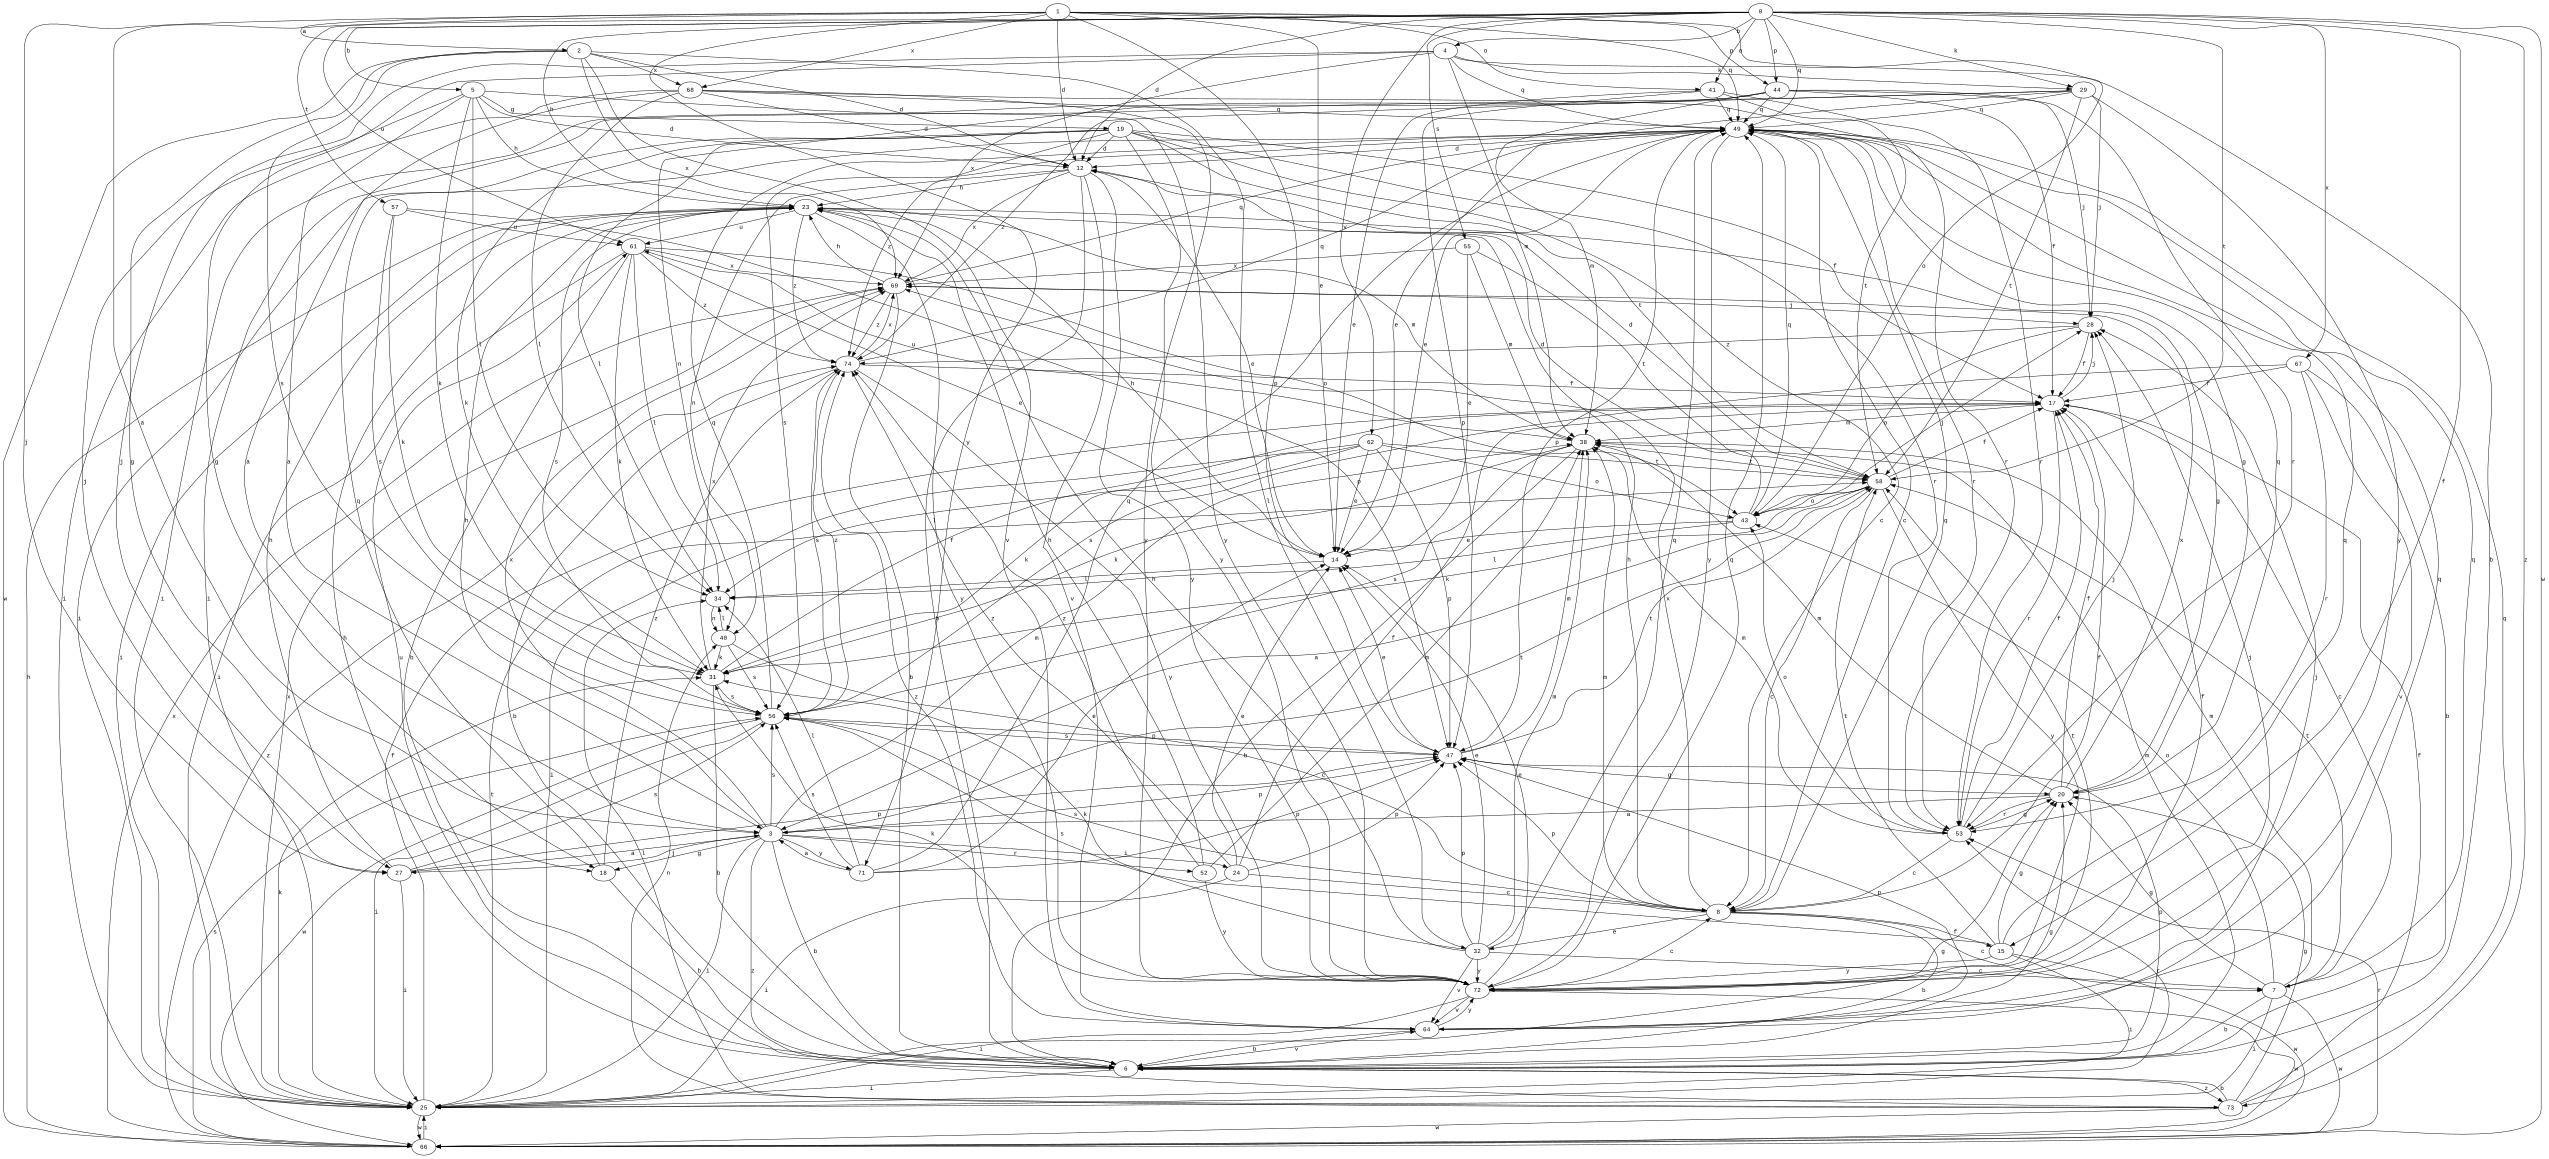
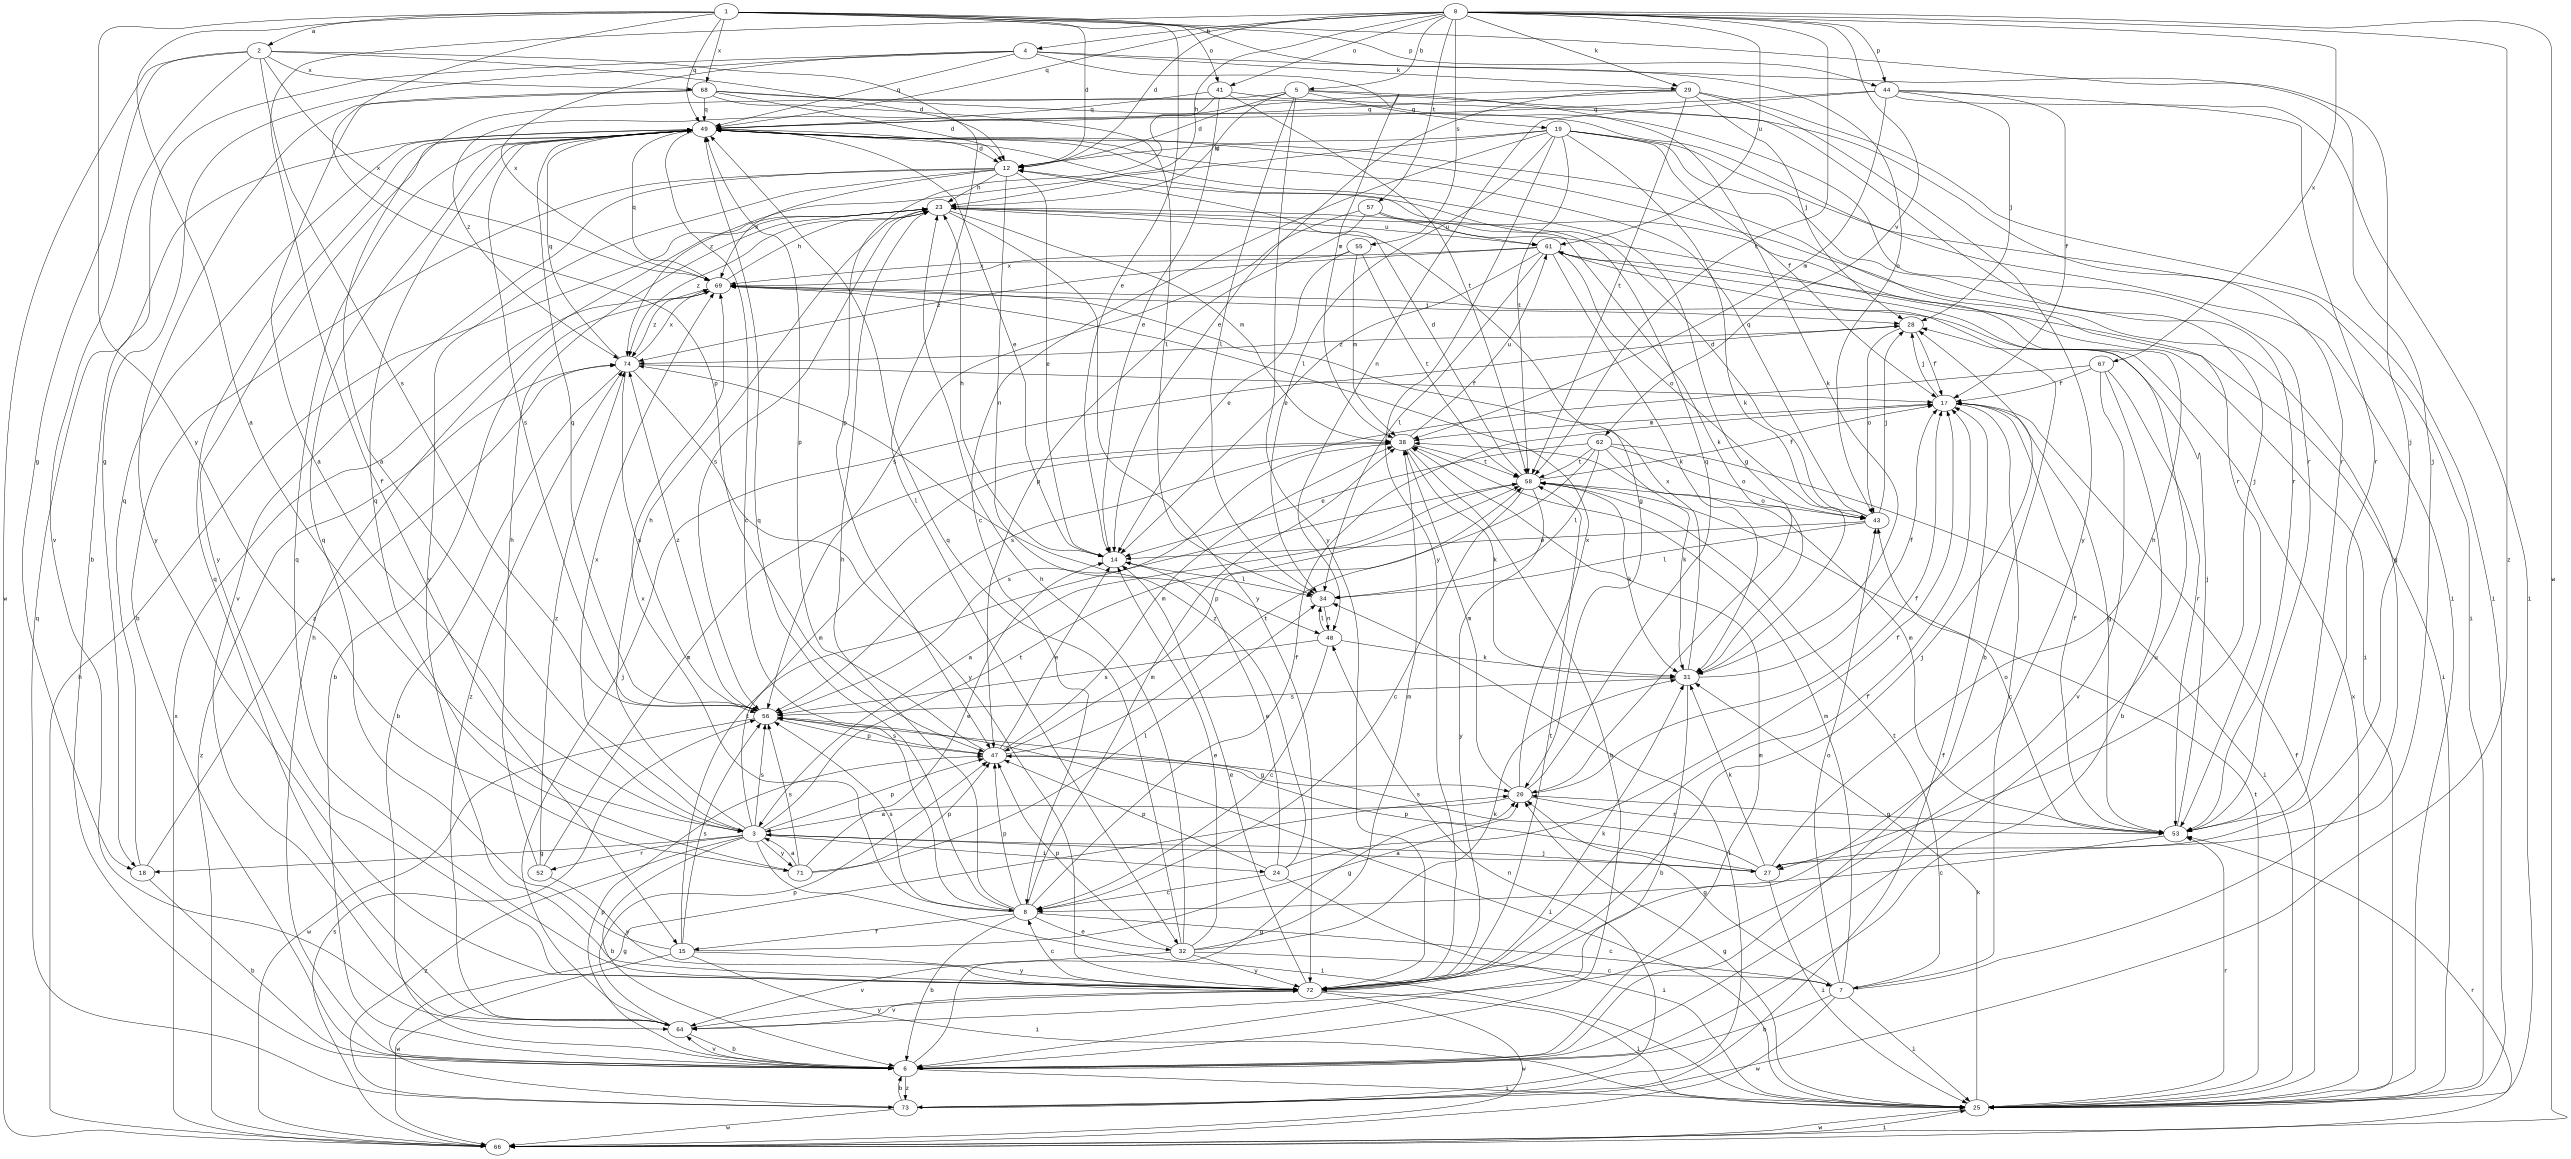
(1585, 415) -> (797, 495)
(2029, 619) -> (2110, 619)
none -> (1728, 777)
